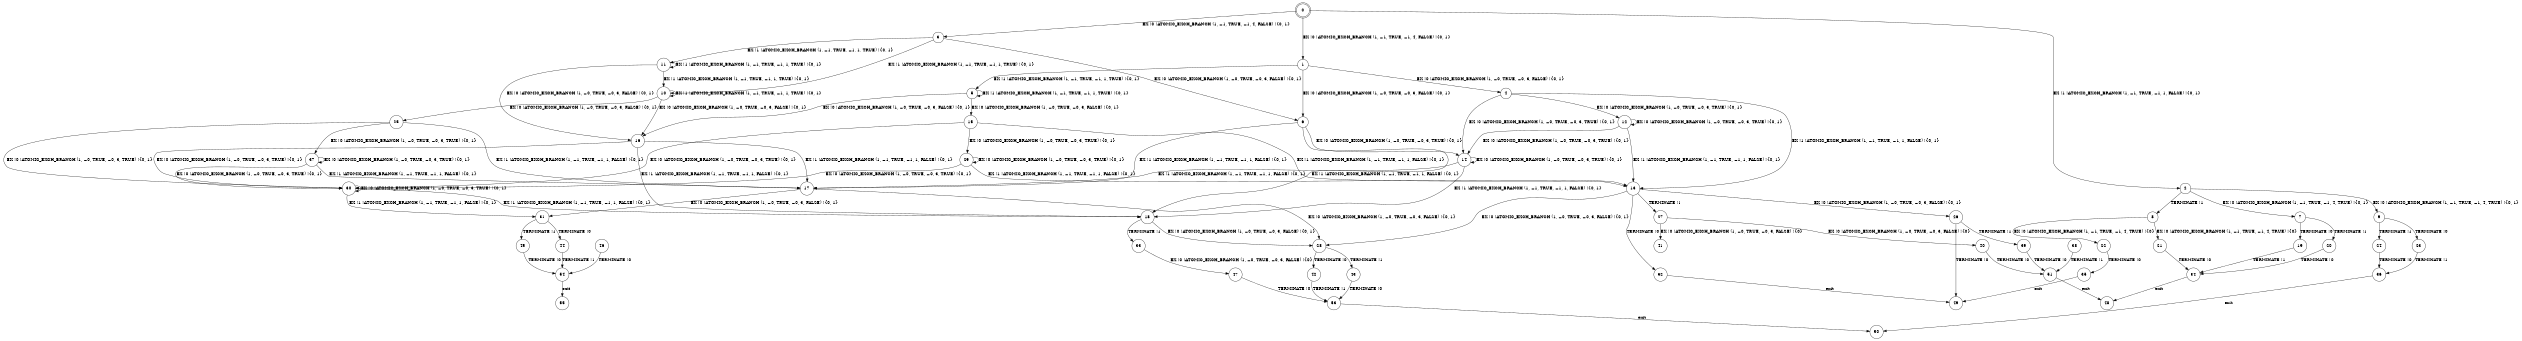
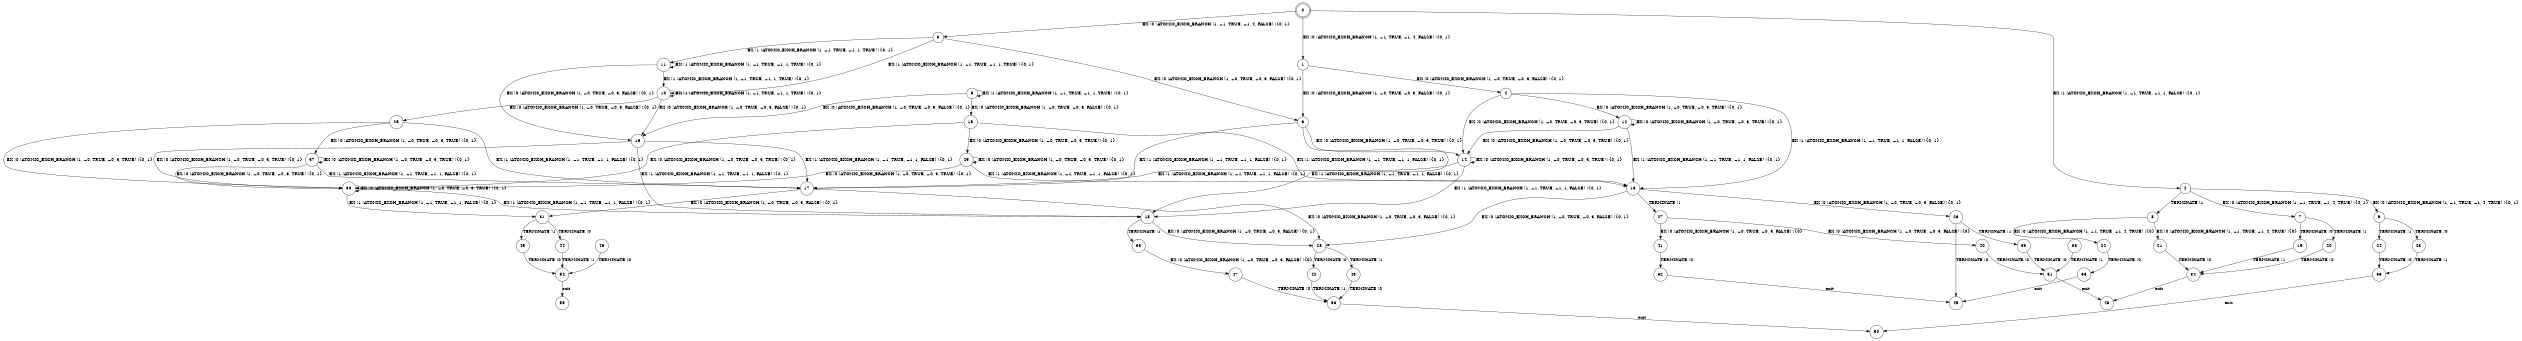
(1136, 69) -> none
(1628, 236) -> (1661, 259)
